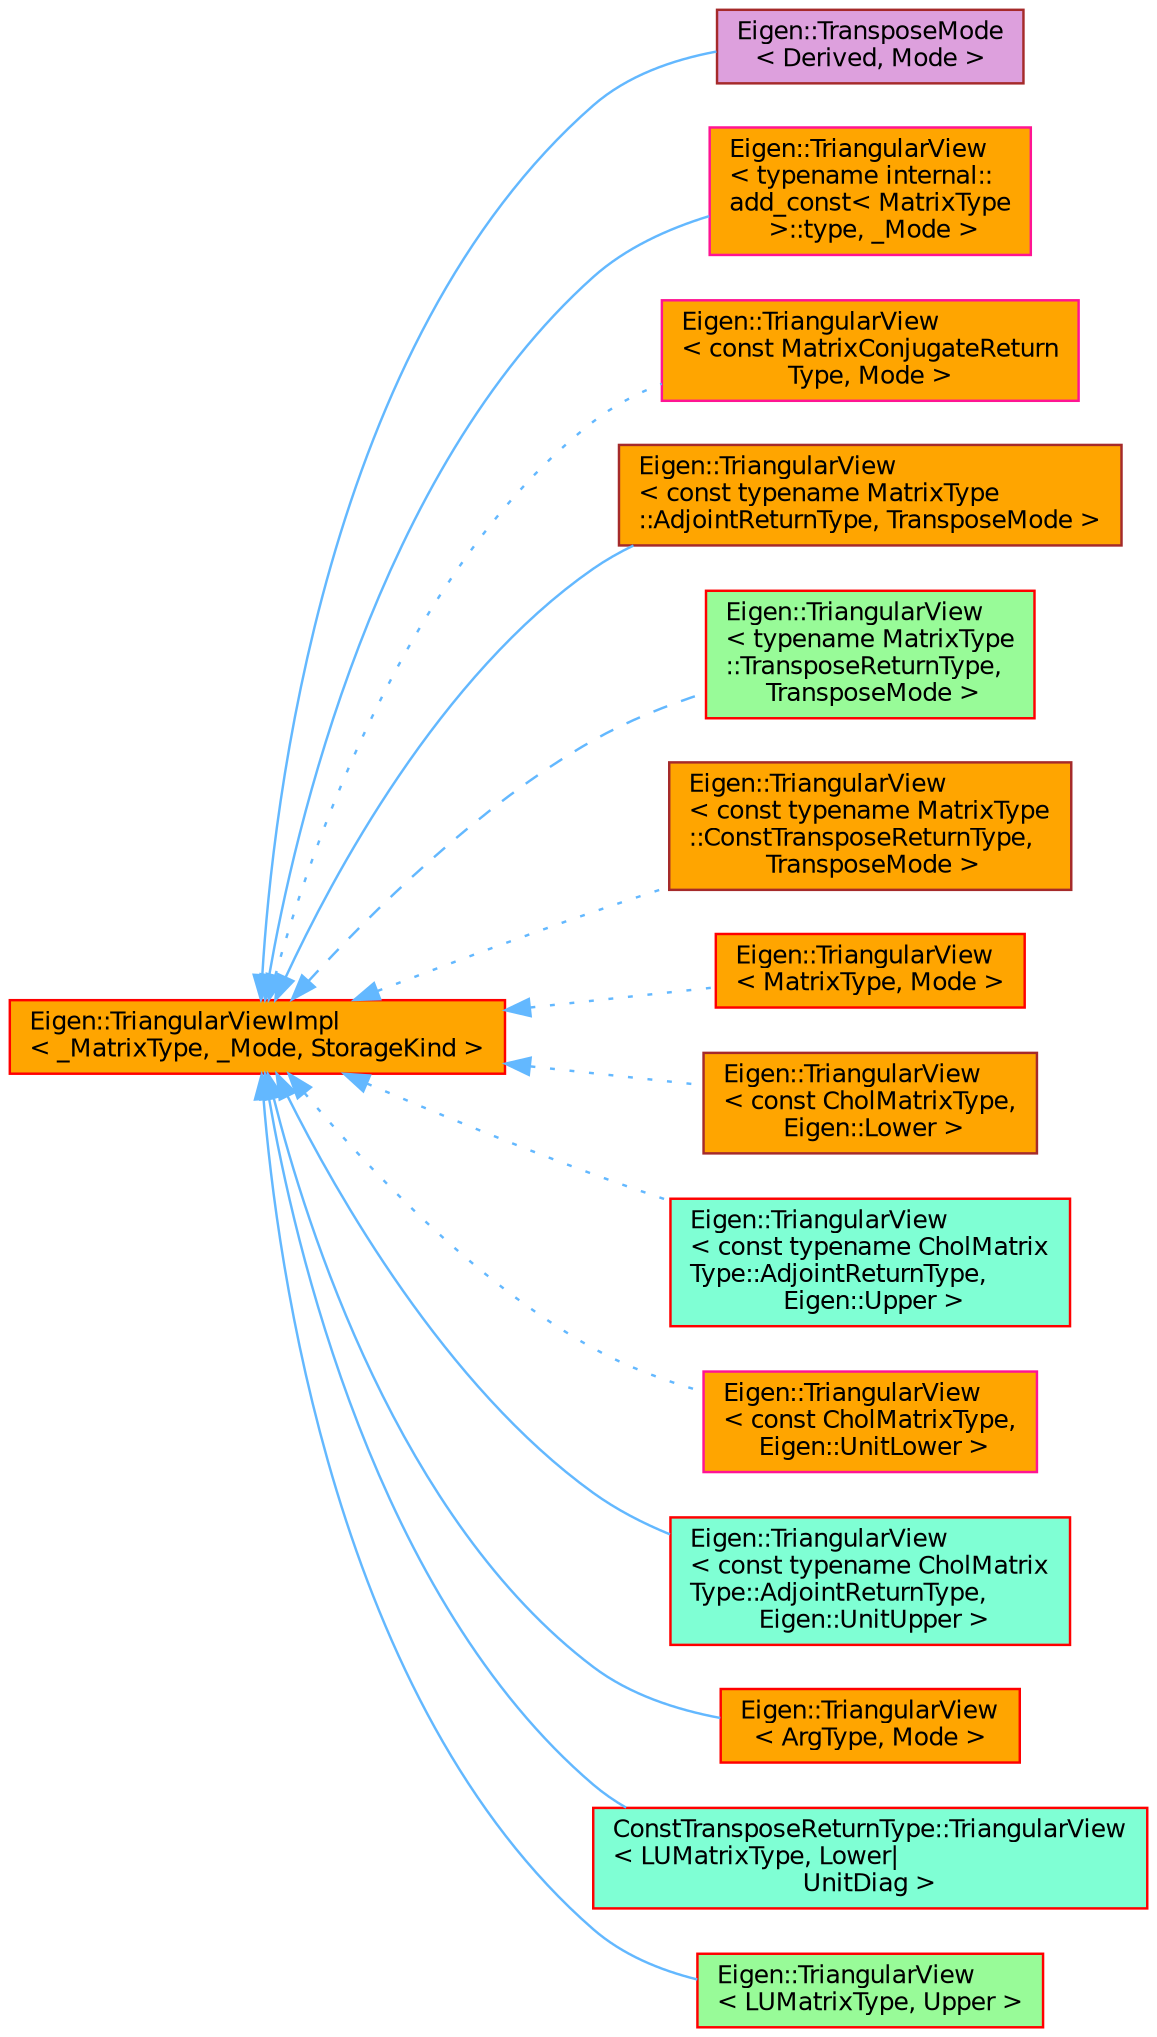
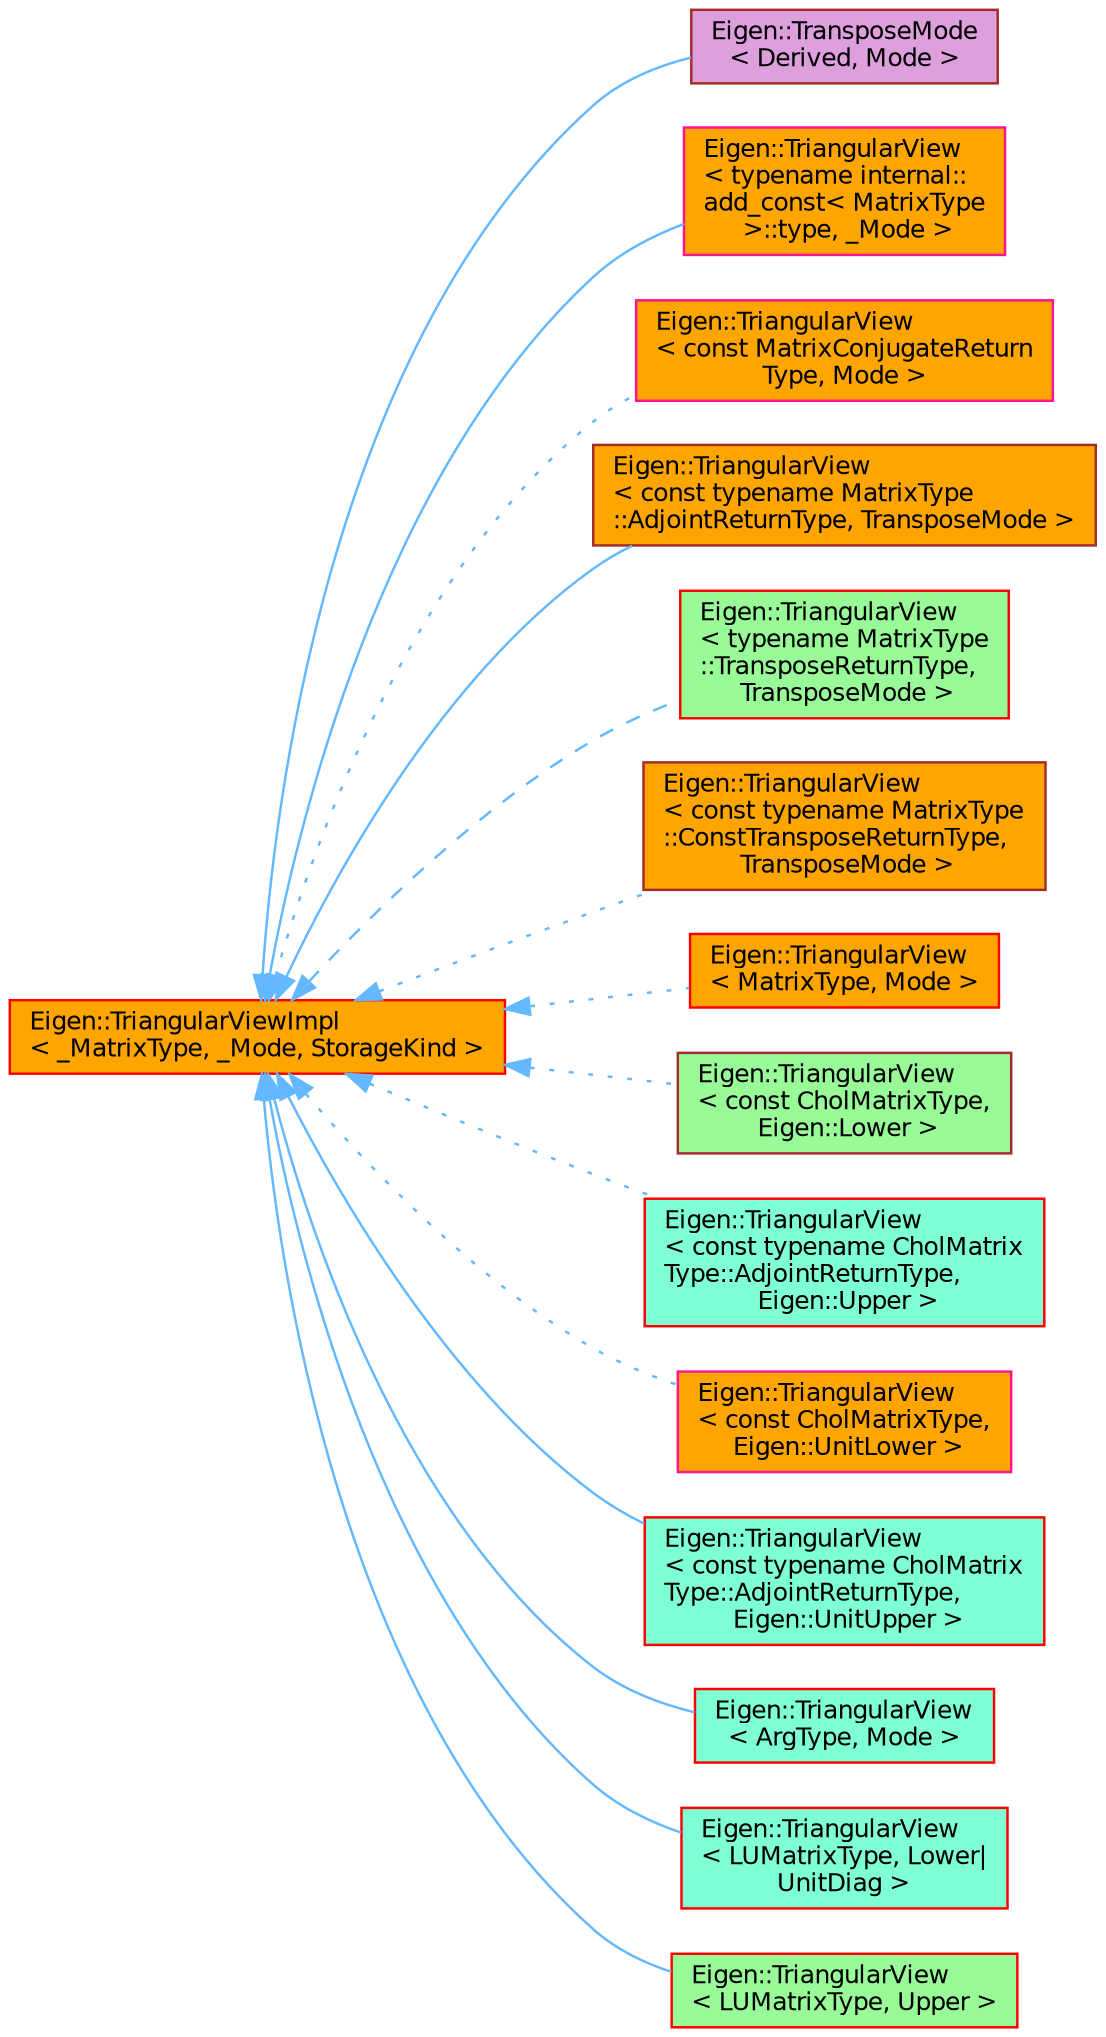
(870, 1103) -> (845, 1103)
(870, 1726) -> (845, 1726)
(870, 1858) -> (845, 1858)
